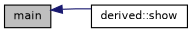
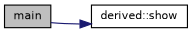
(77, 9) -> (65, 24)
